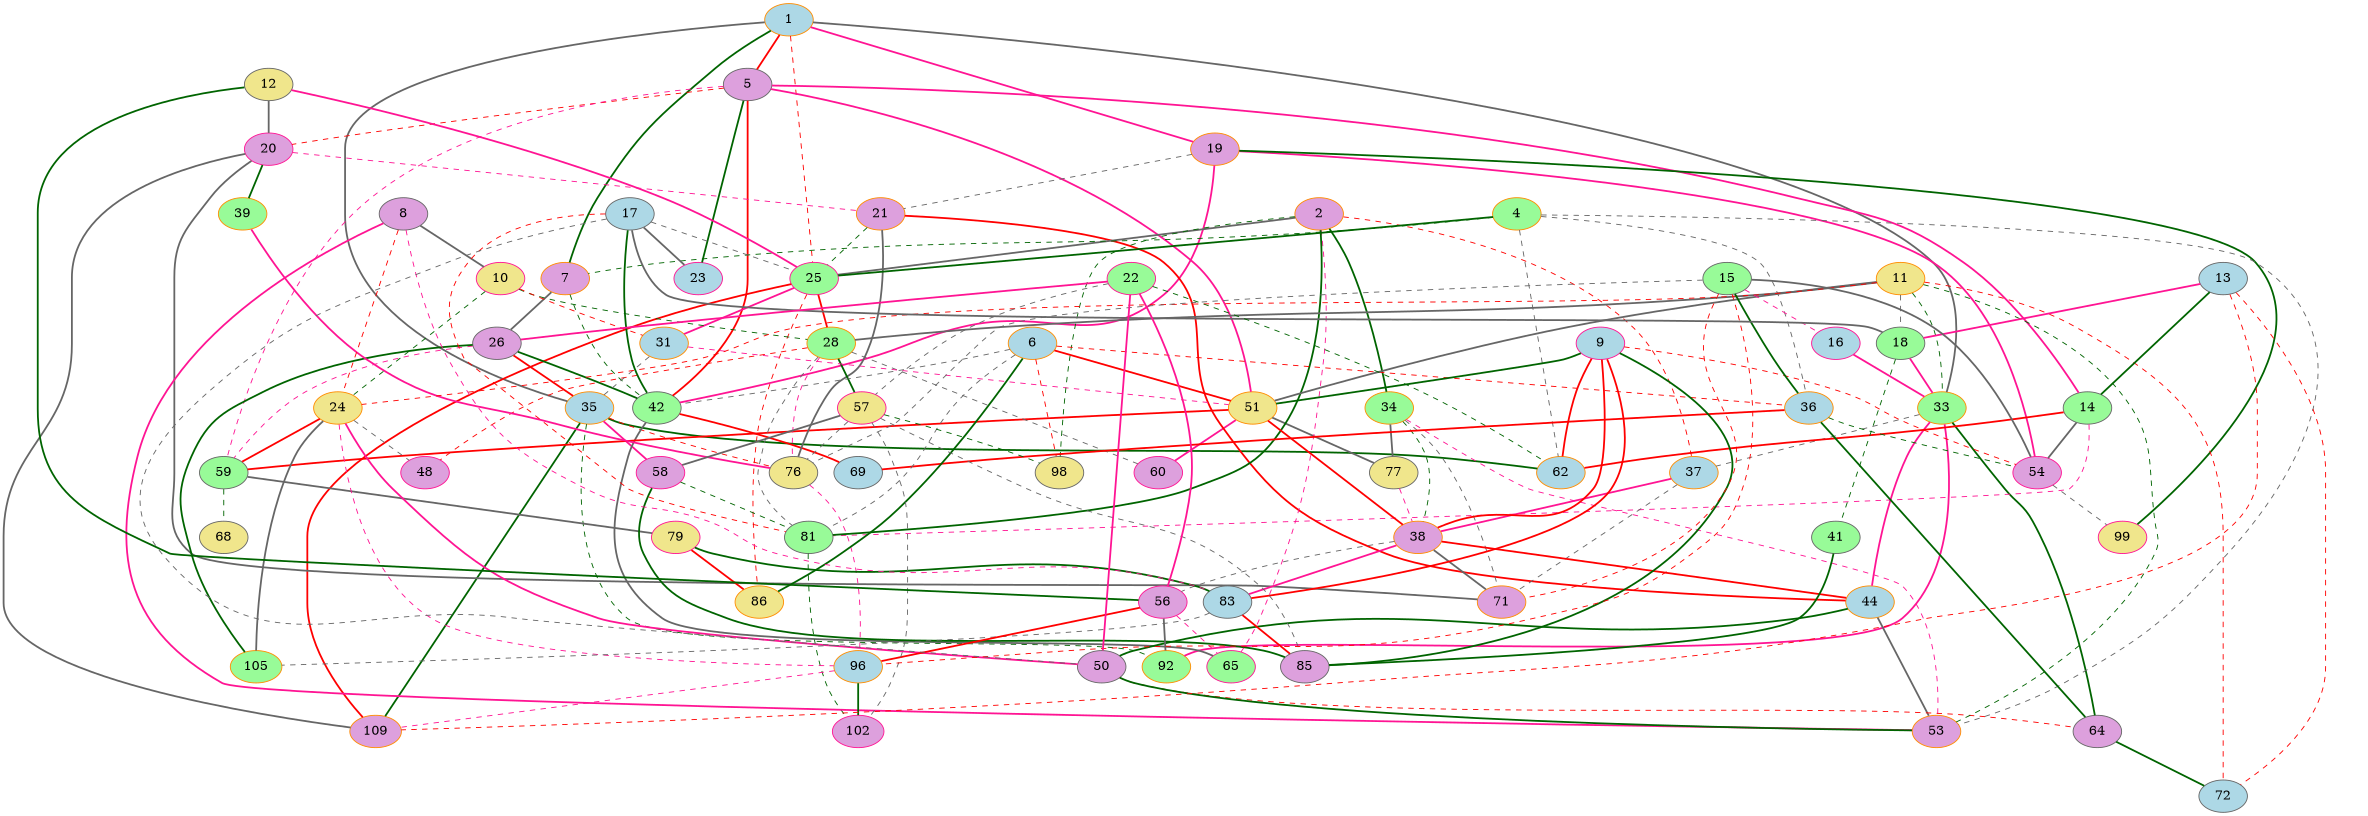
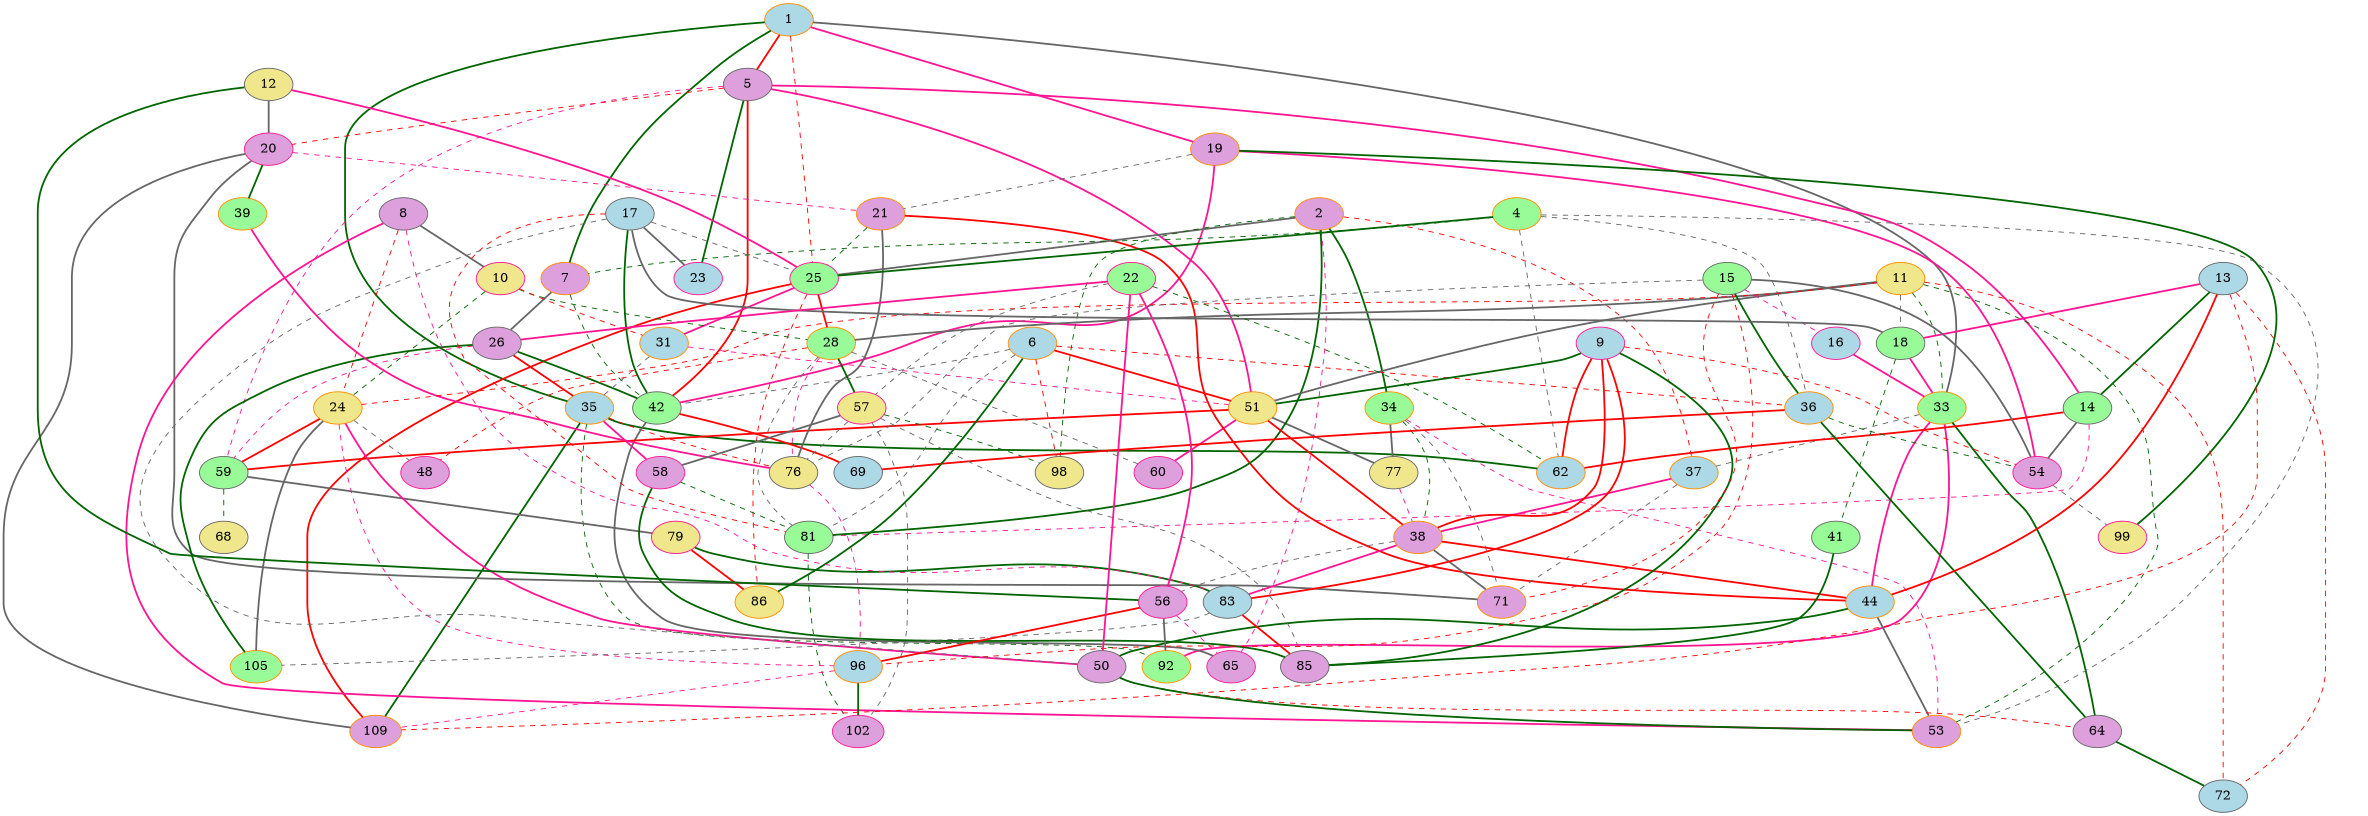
(364, 115) -> (364, 115)
none -> (2093, 487)
(1231, 667) -> (1231, 667)
